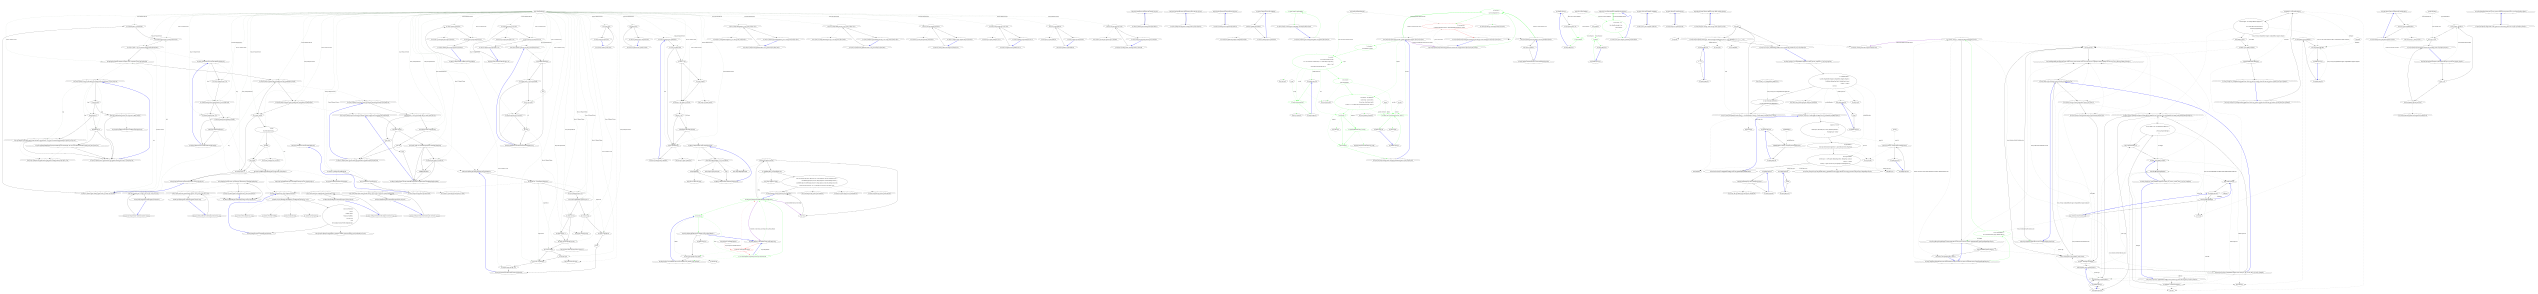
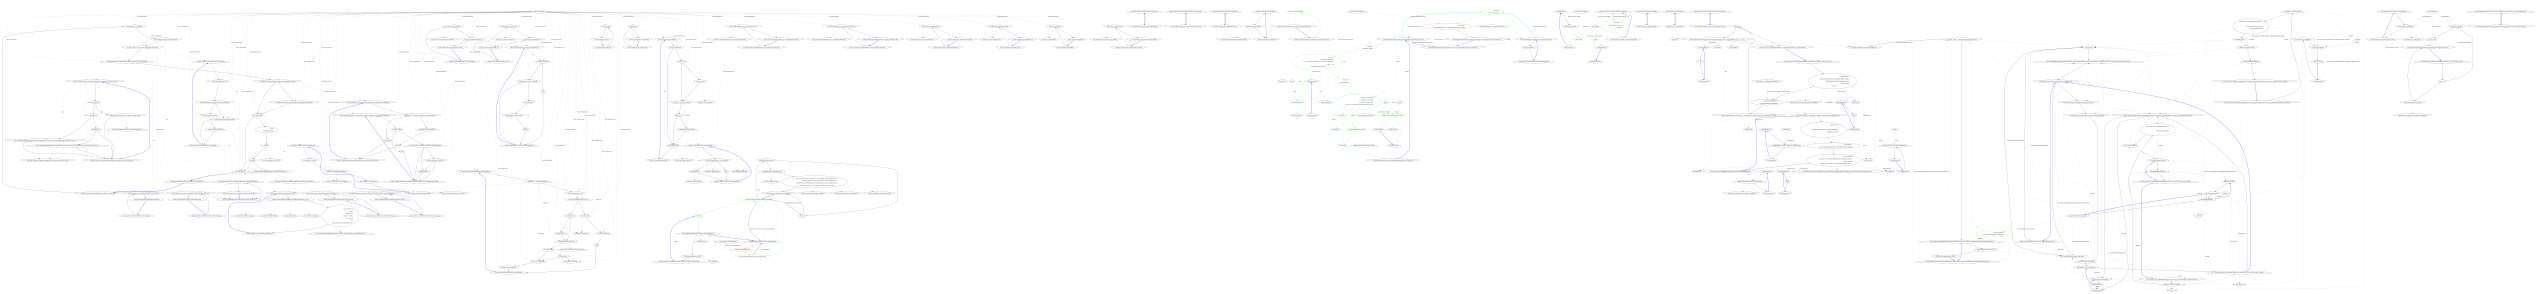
none -> (310, 160)
